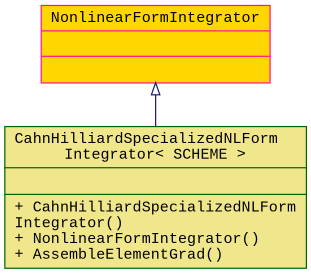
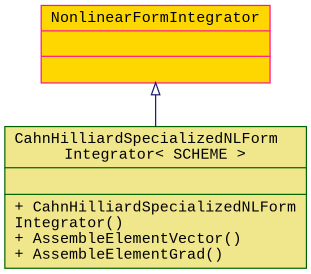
(137, 239) -> (128, 239)
